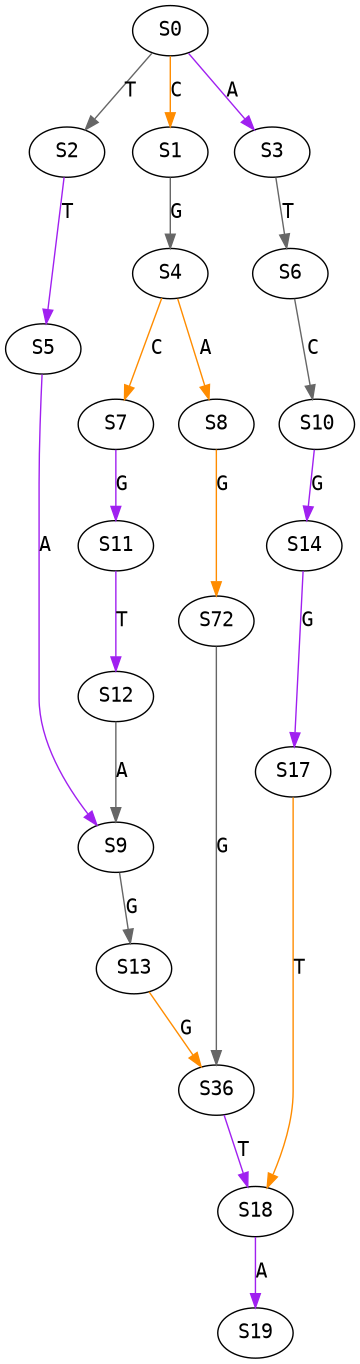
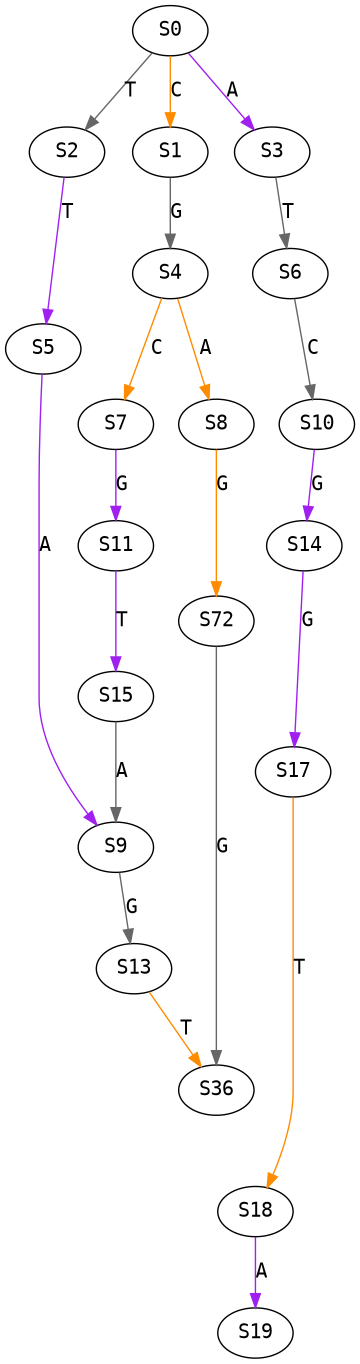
(116, 697) -> (116, 697)
(186, 1029) -> (186, 1029)
(234, 1144) -> none
